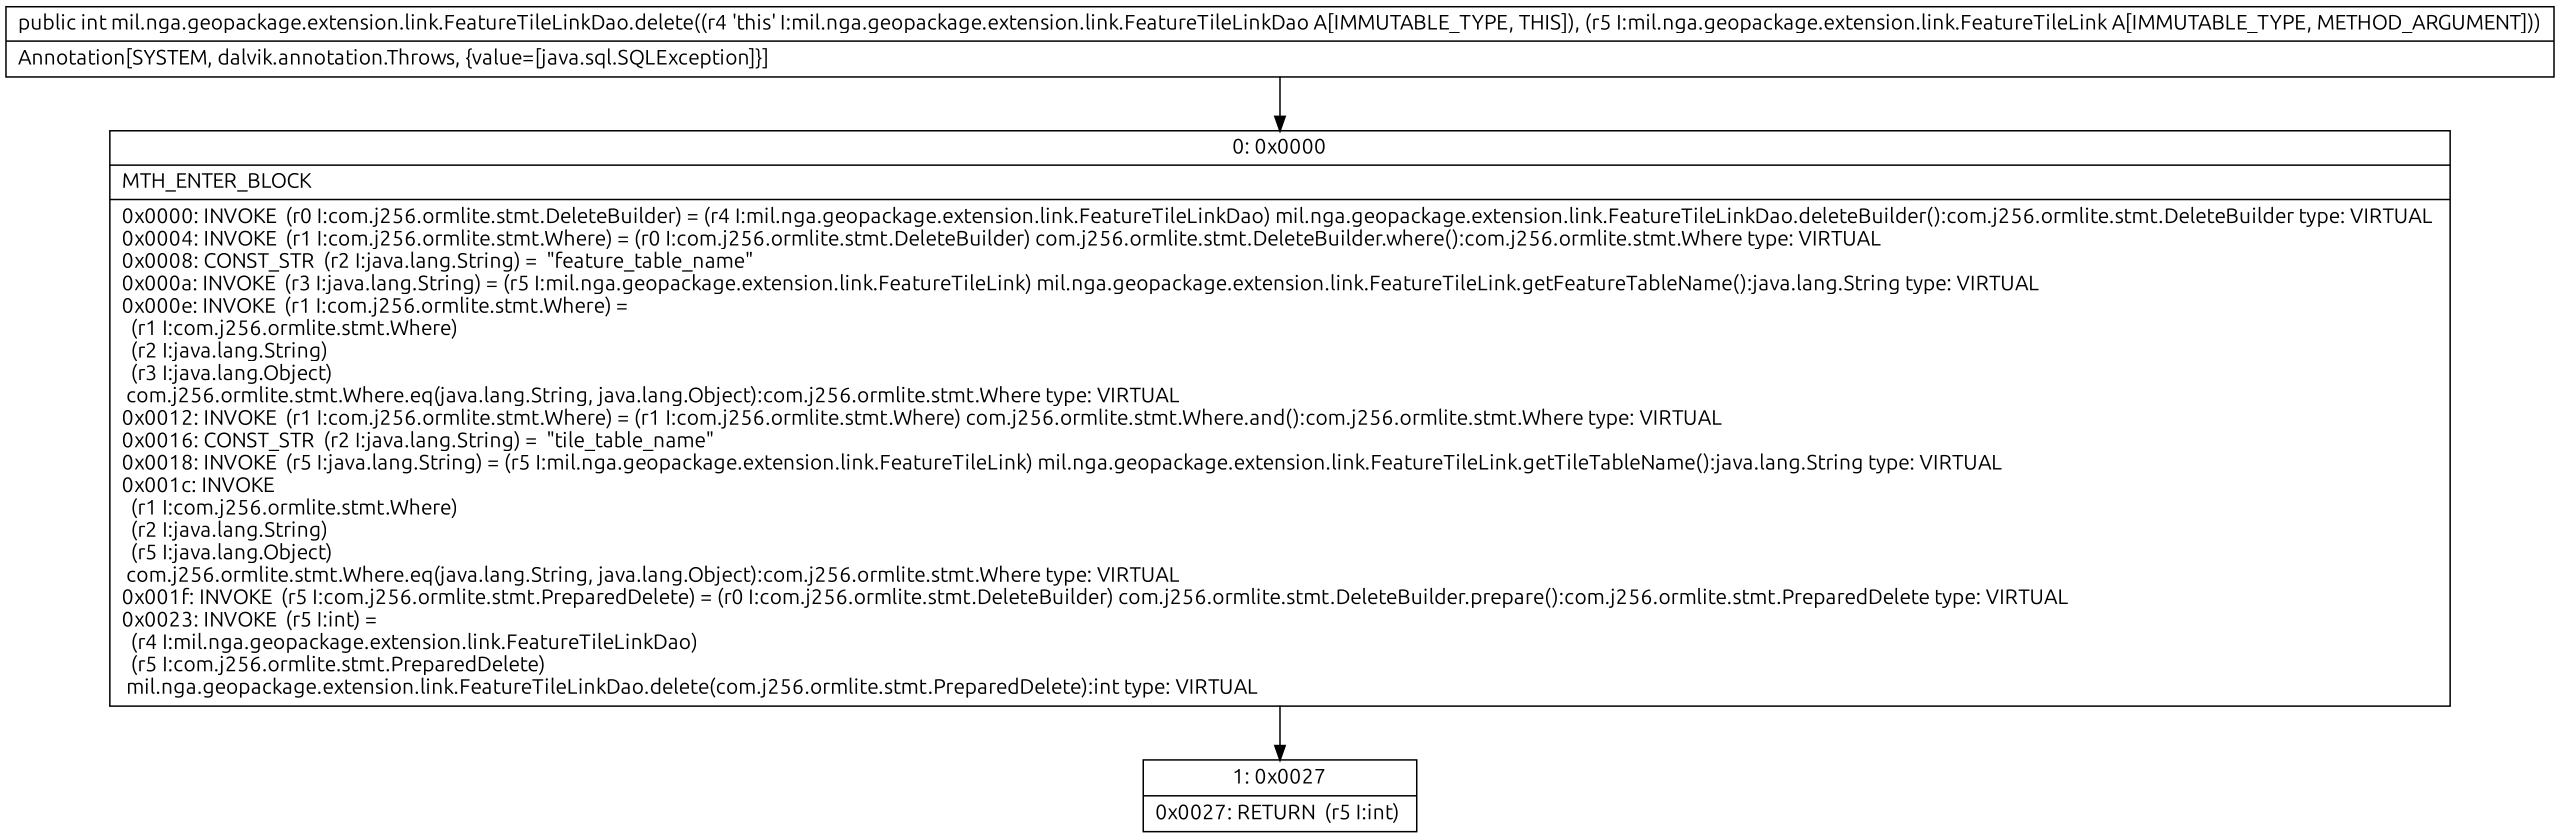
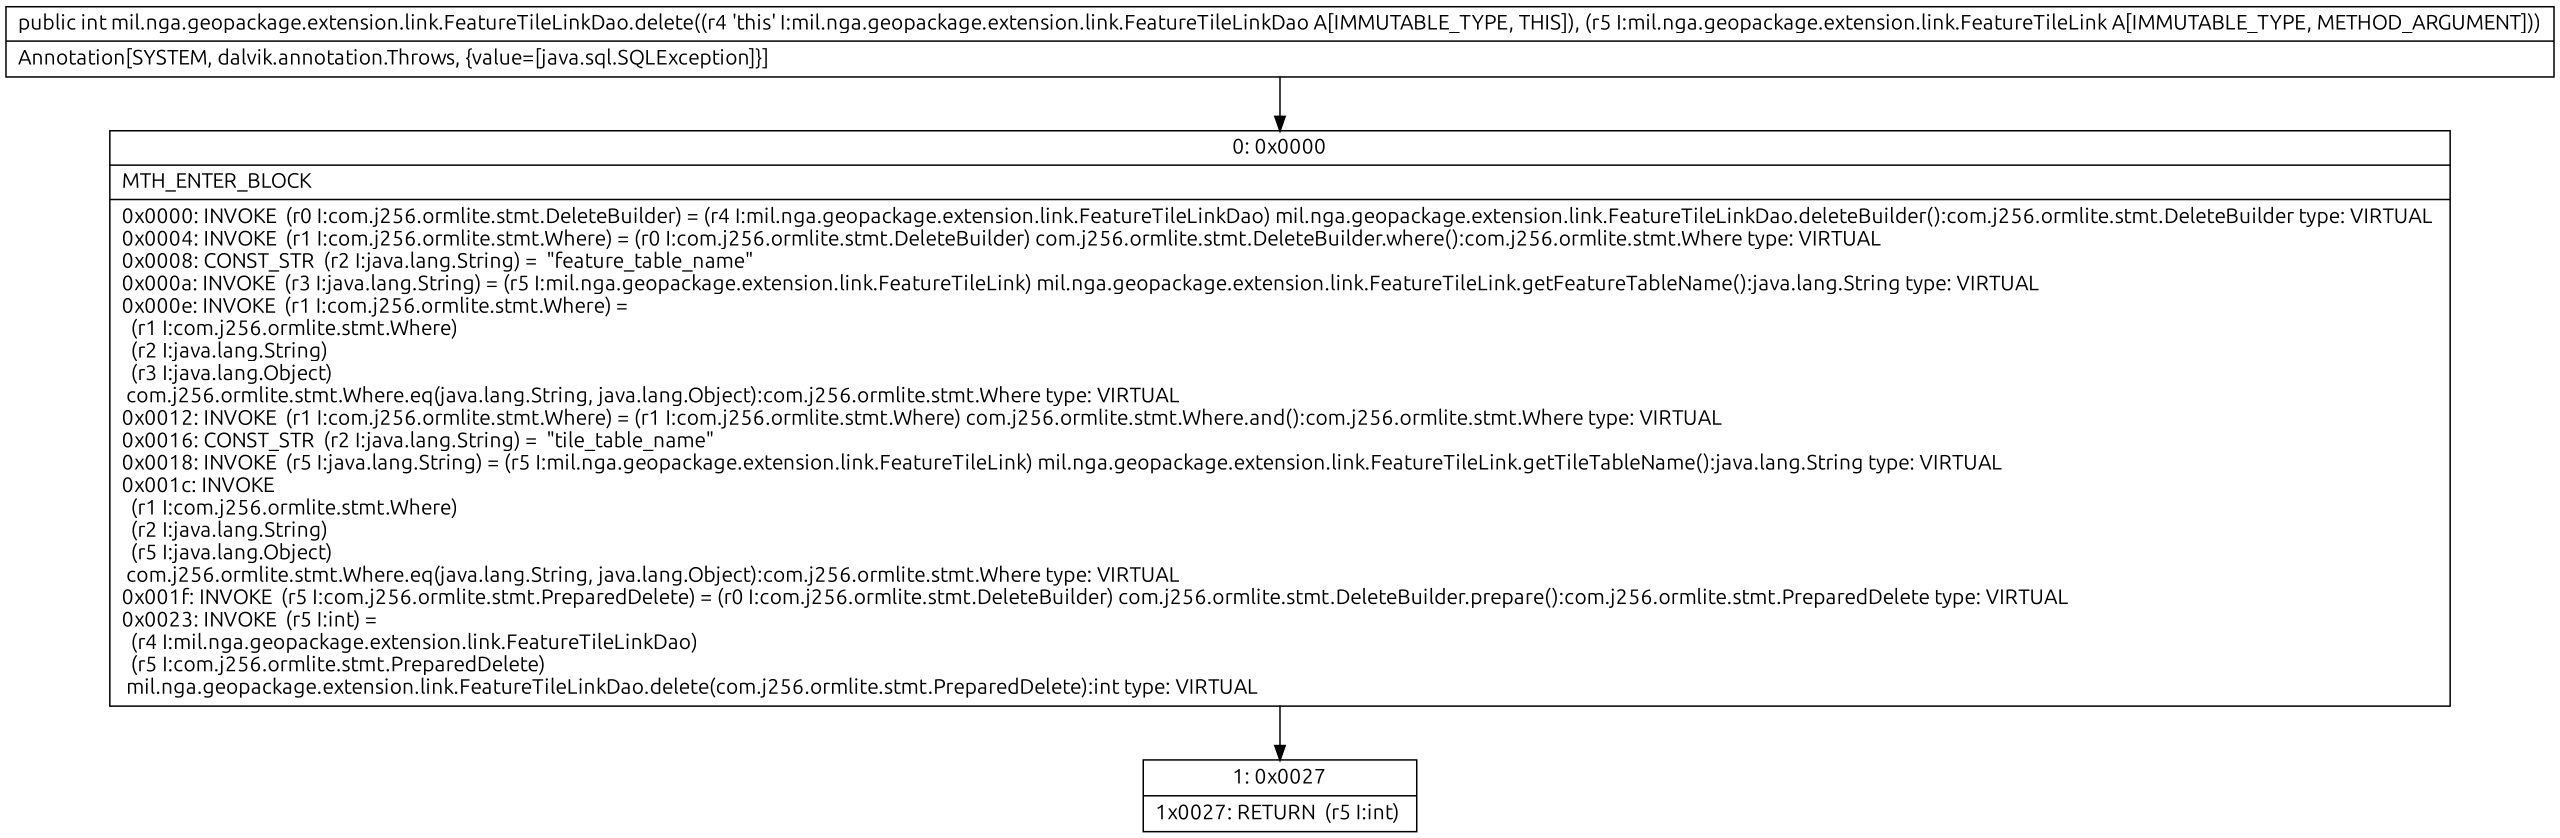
(1280, 813) -> (1280, 813)
